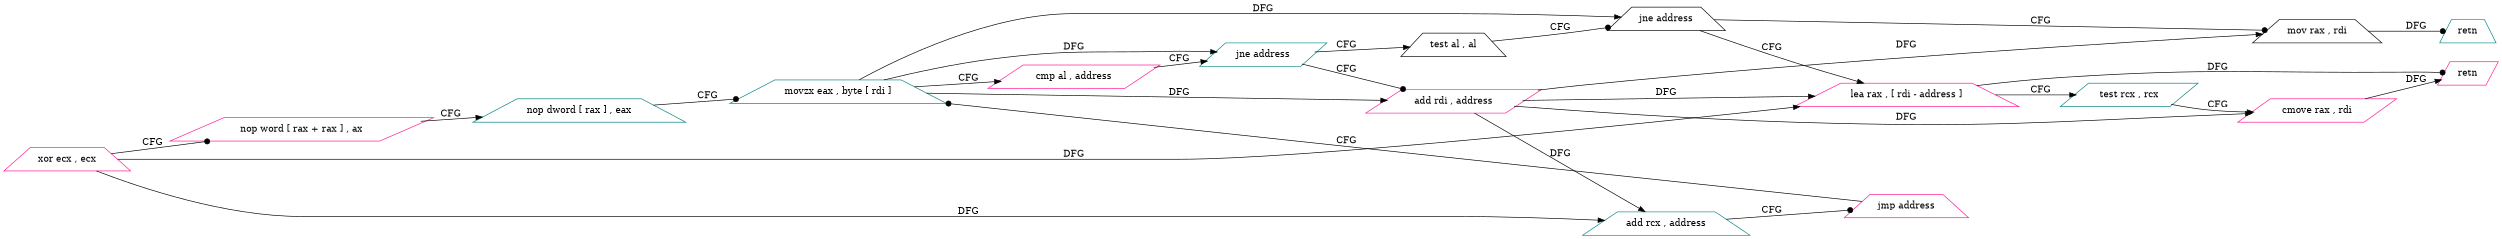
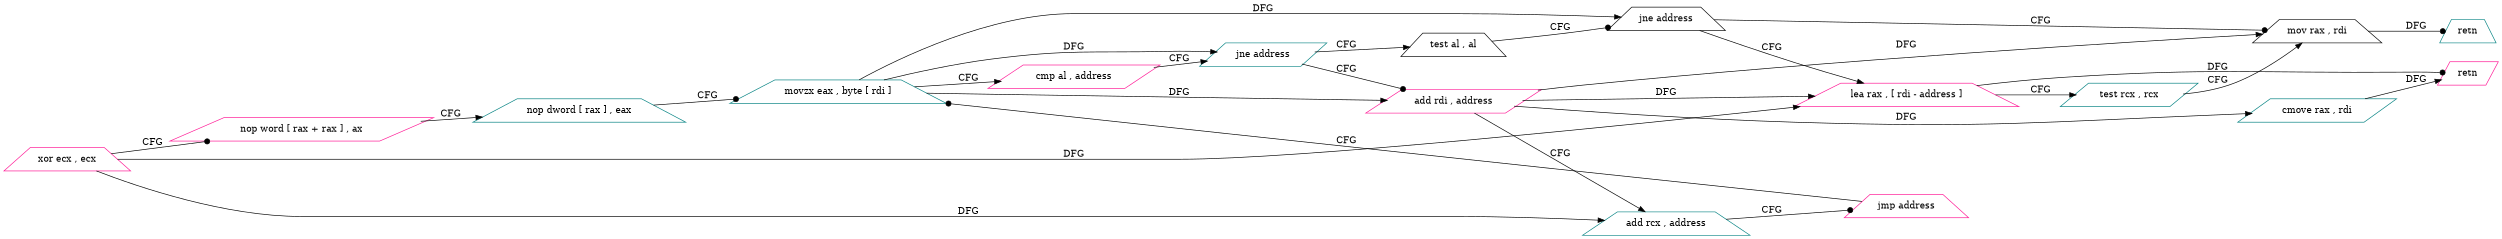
(2209, 110) -> (2243, 79)
(2317, 110) -> (2317, 110)
(1561, 154) -> (1561, 154)
